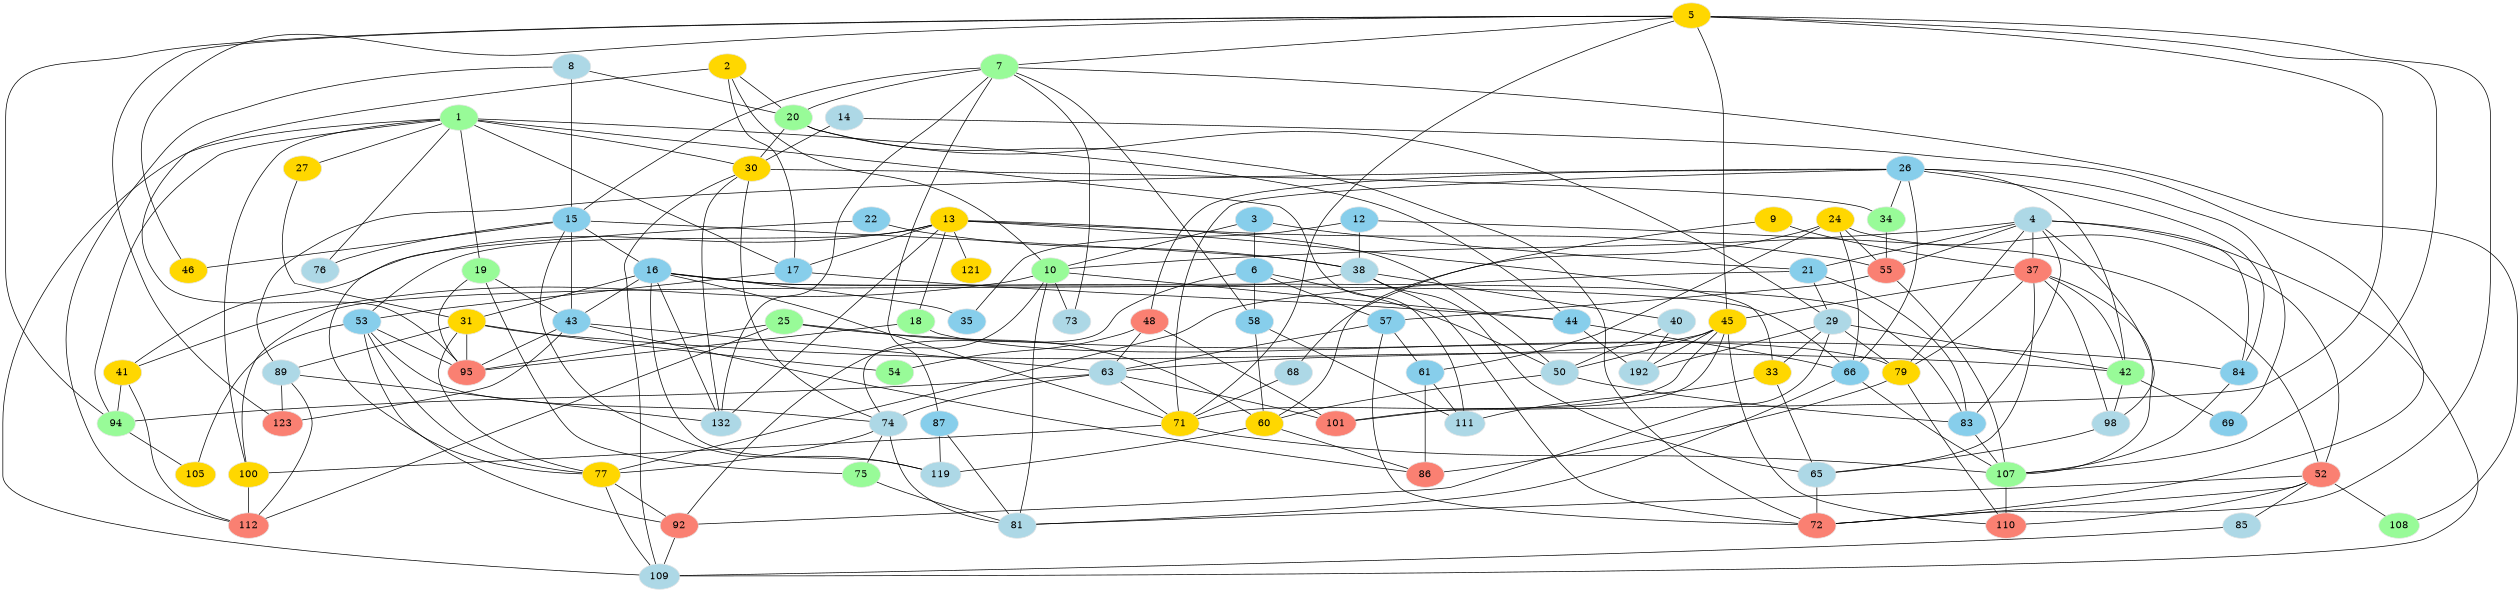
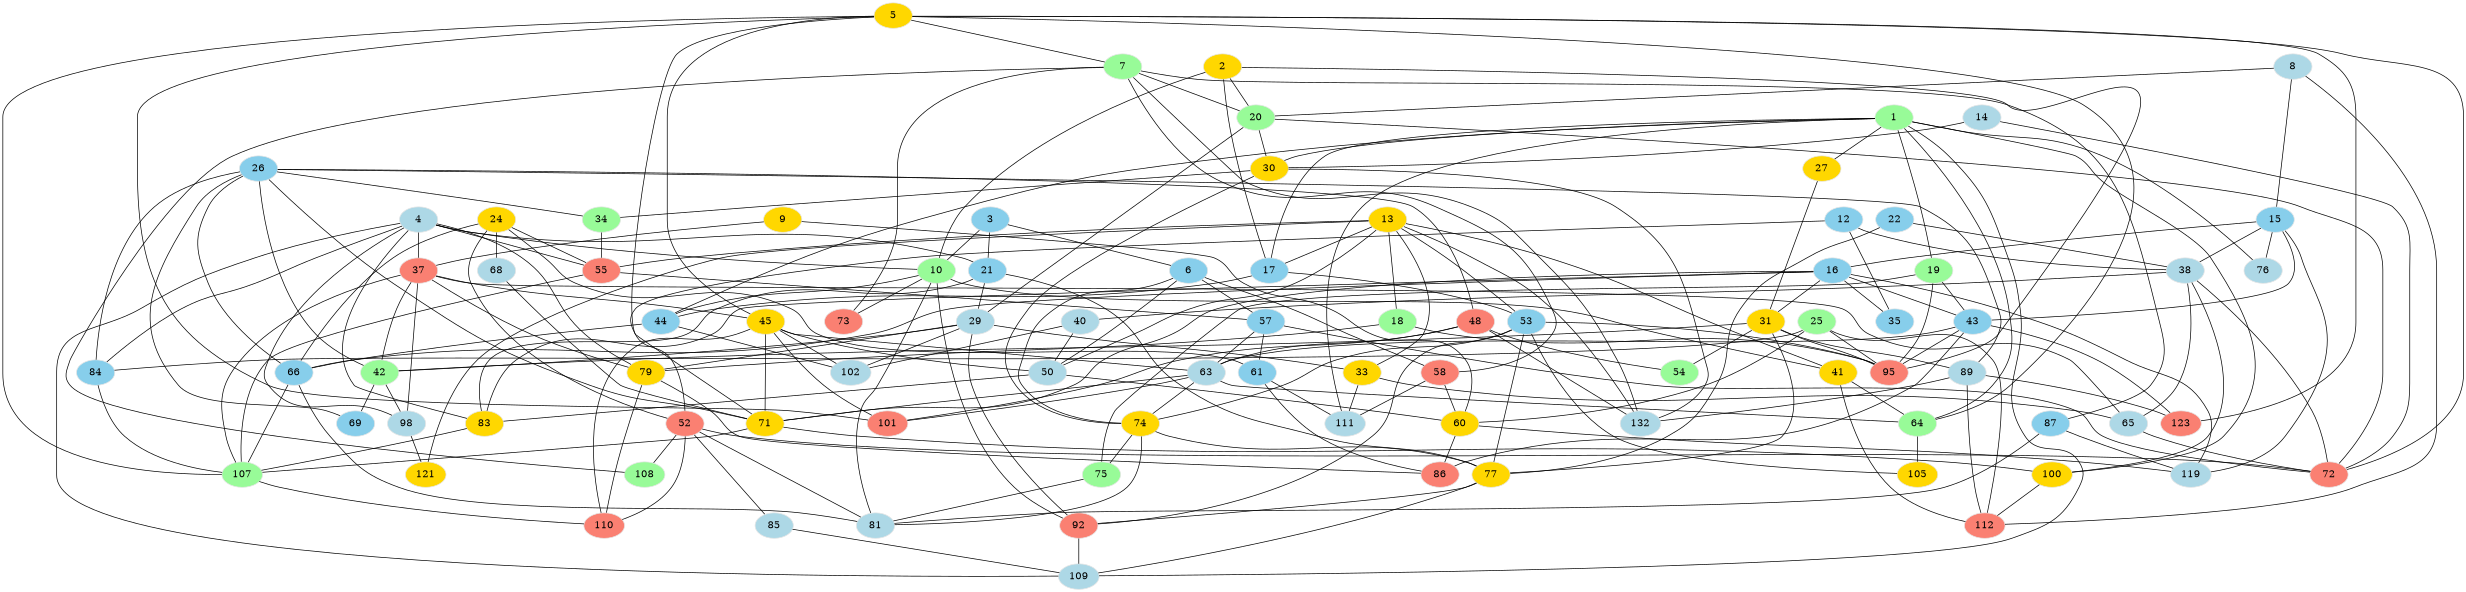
(780, 101) -> none
(188, 271) -> none
(630, 320) -> none
(1072, 322) -> (844, 322)
(1254, 322) -> (1440, 373)
(694, 363) -> (1568, 379)
(1639, 373) -> (851, 373)
(116, 424) -> (1917, 424)
(888, 424) -> (1140, 424)
(1967, 424) -> (484, 424)
(1979, 453) -> (416, 448)
